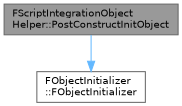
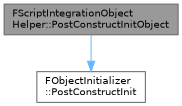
(91, 87) -> (91, 87)
